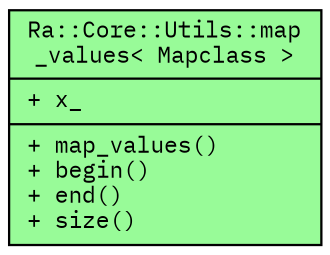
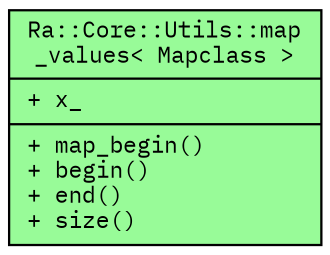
(124, 146) -> (117, 146)
